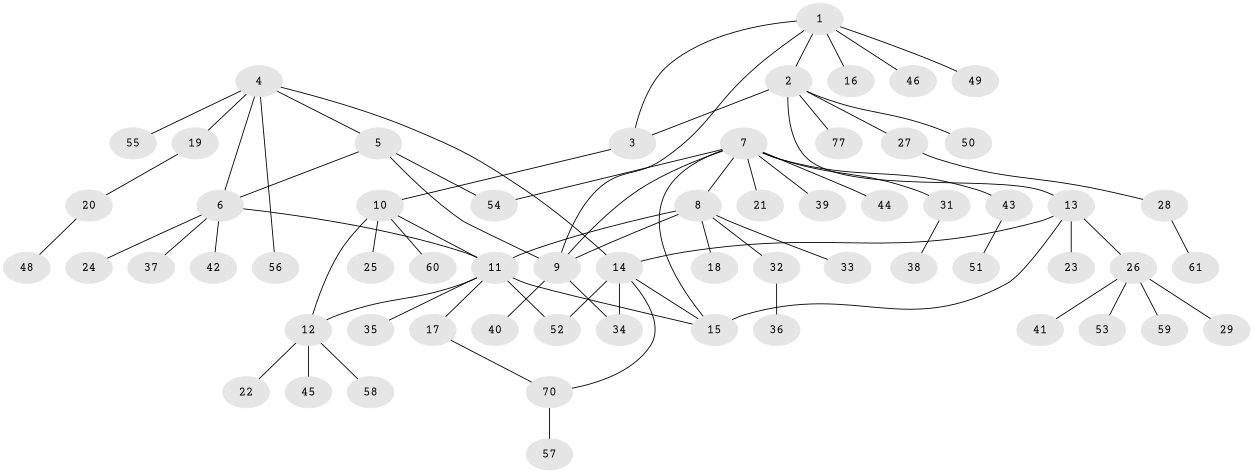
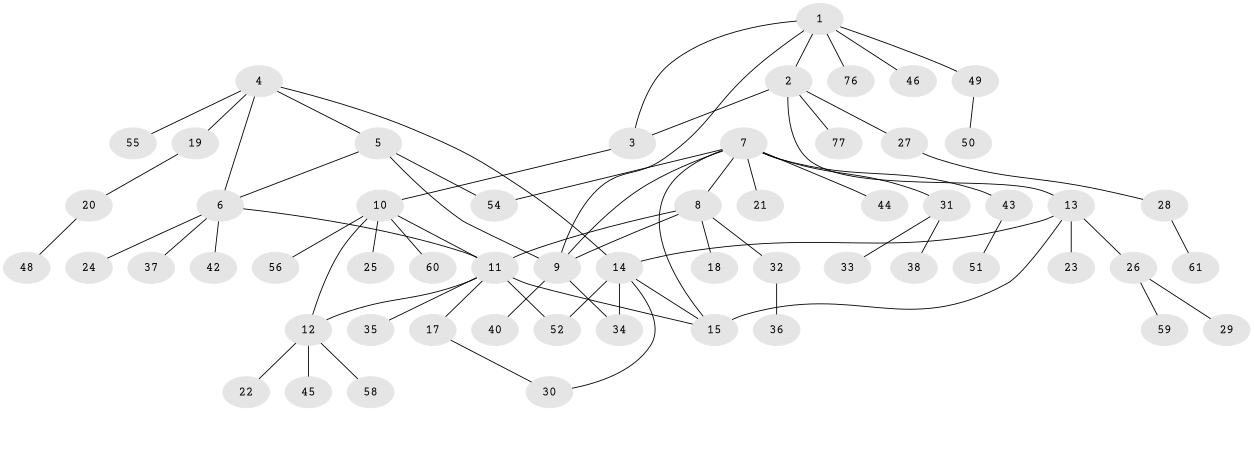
(851, 81) -> (851, 81)
(878, 113) -> (972, 112)
(267, 174) -> (328, 237)
(822, 206) -> none
(772, 238) -> (897, 237)
(1040, 330) -> none
(1102, 330) -> none
(549, 392) -> (549, 392)
(549, 454) -> none
